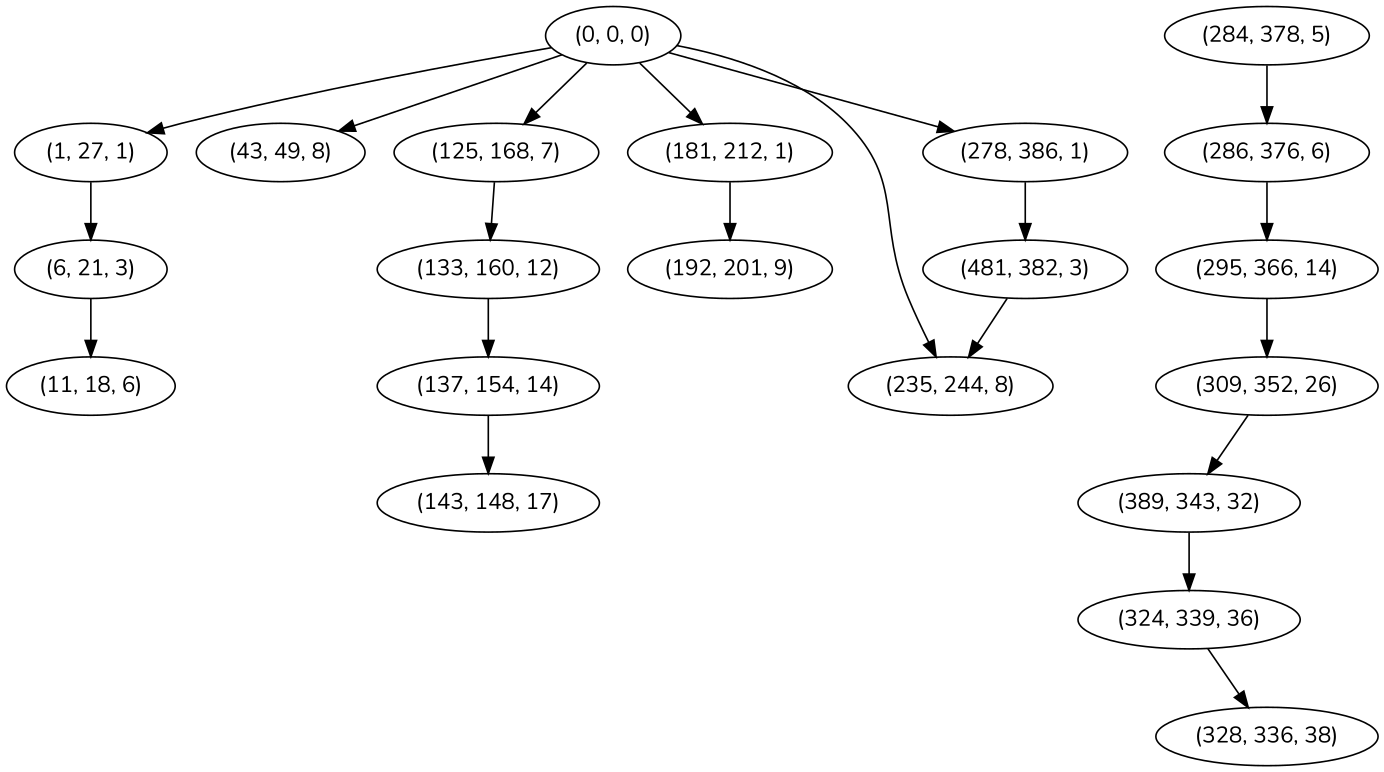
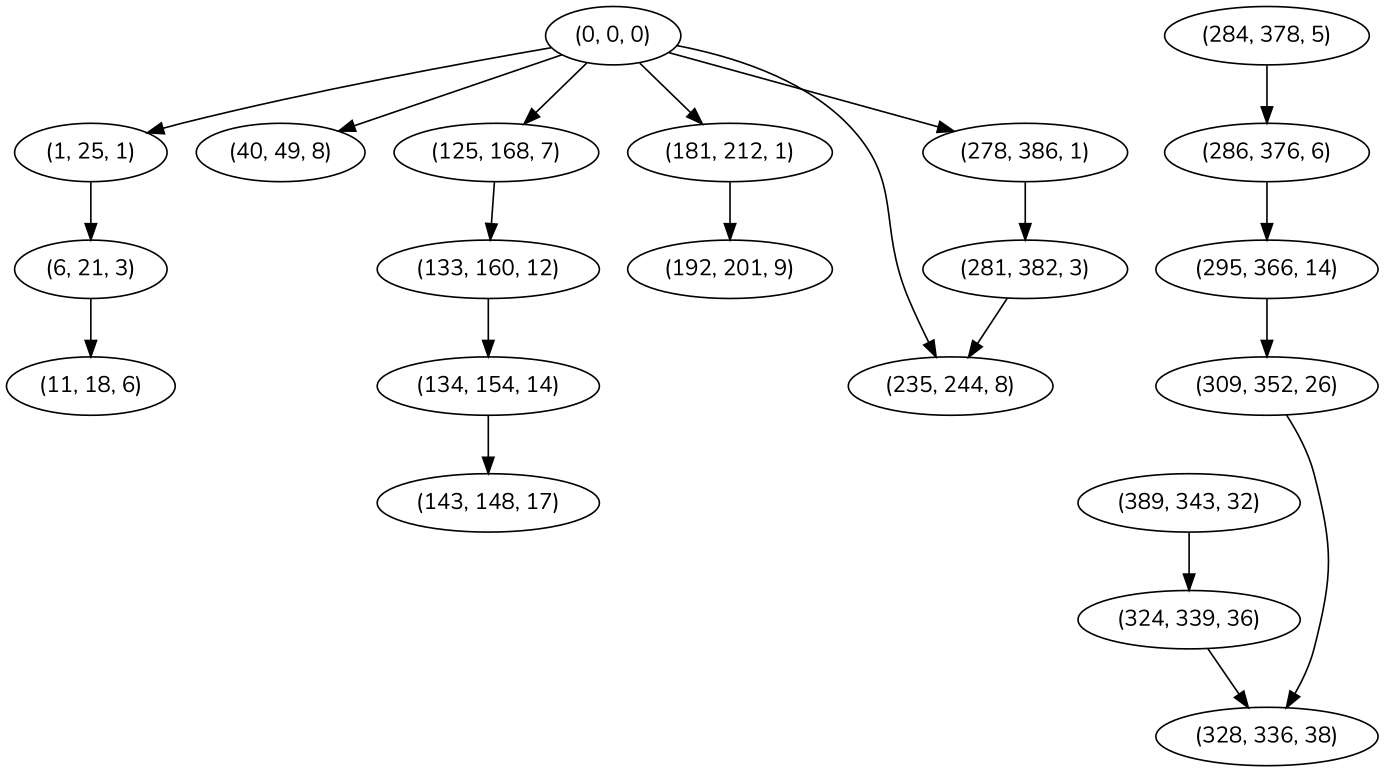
(91, 152) -> (91, 152)
(281, 152) -> (281, 152)
(1025, 269) -> (1025, 269)
(488, 386) -> (488, 386)
(1233, 438) -> (1328, 553)
